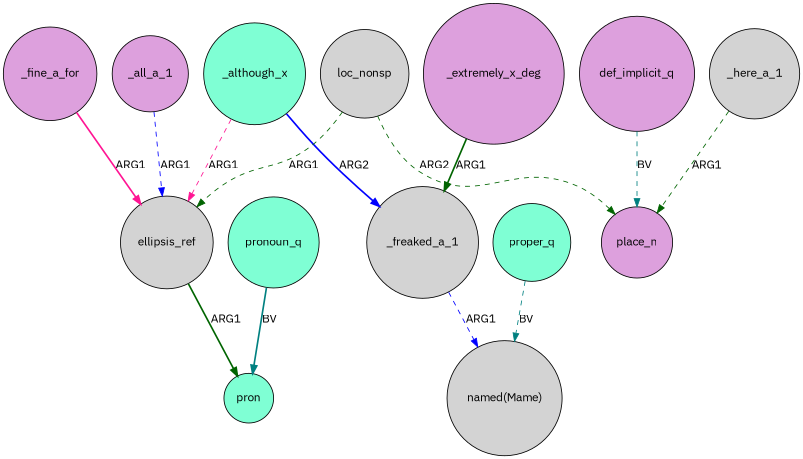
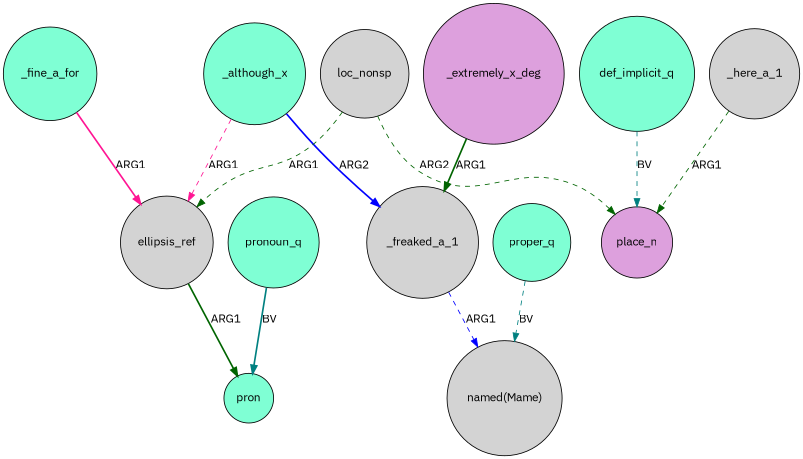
(50, 74) -> (50, 74)
(150, 74) -> none
(637, 74) -> (637, 74)
